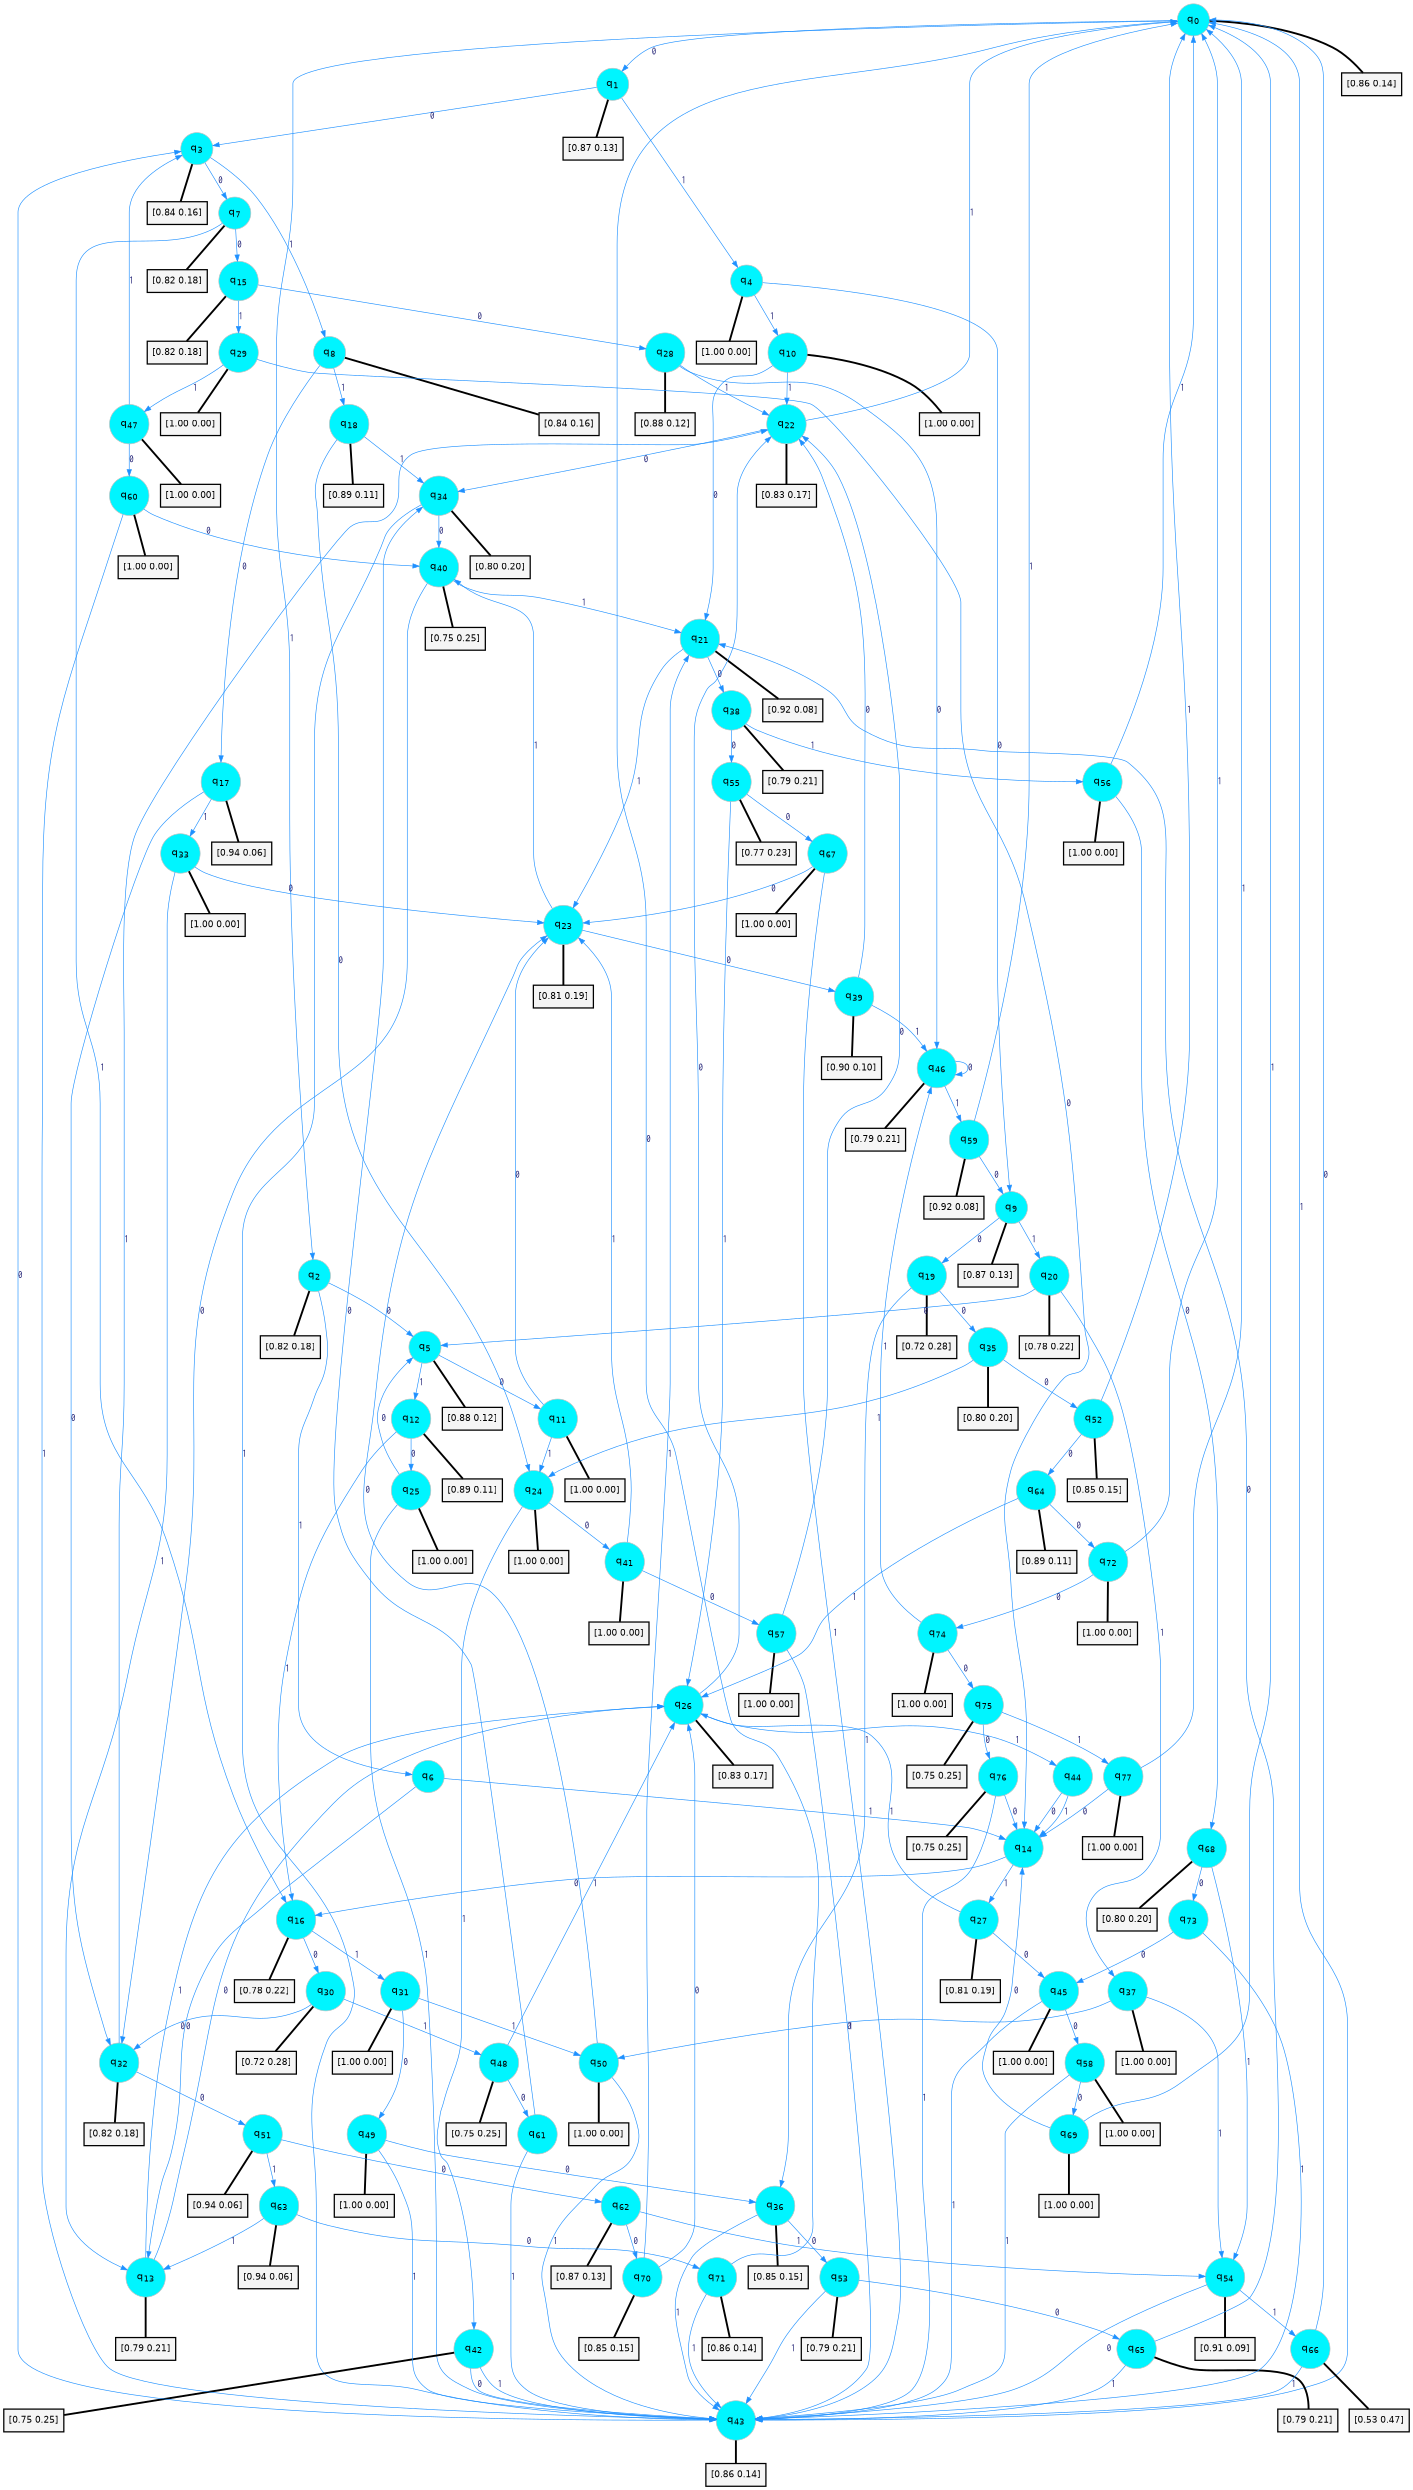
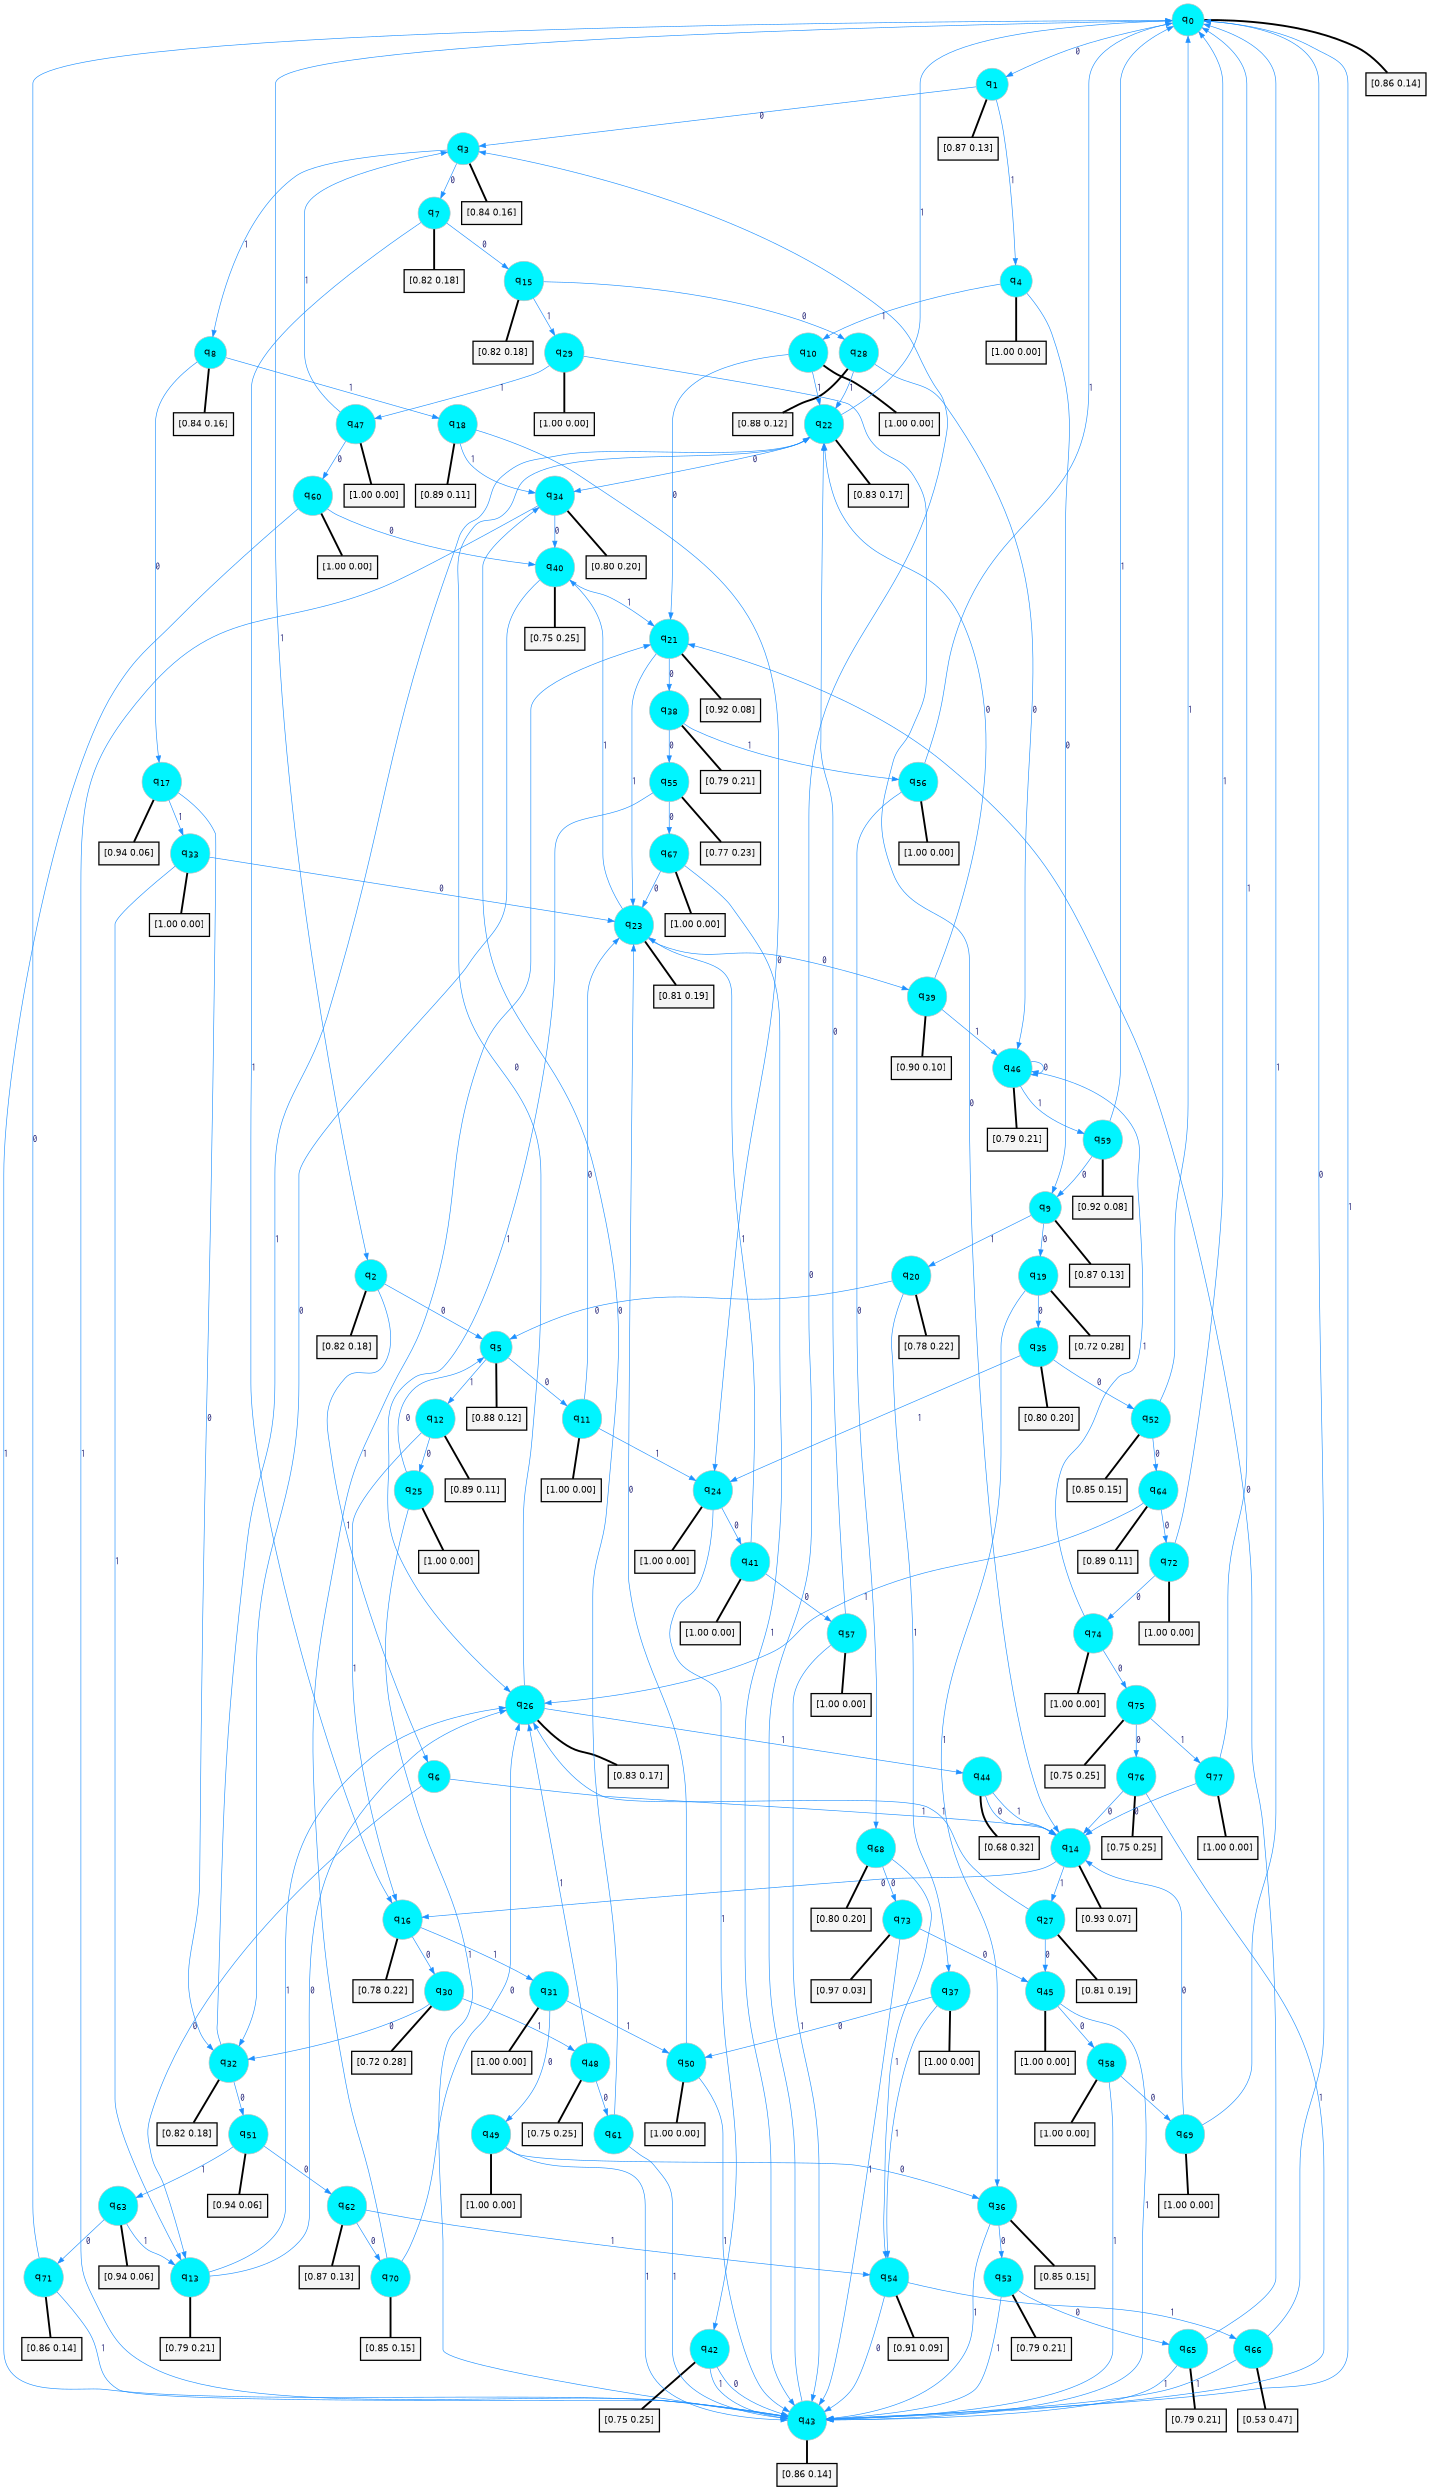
none -> (1009, 1848)
none -> (1107, 1920)
none -> (841, 1991)
